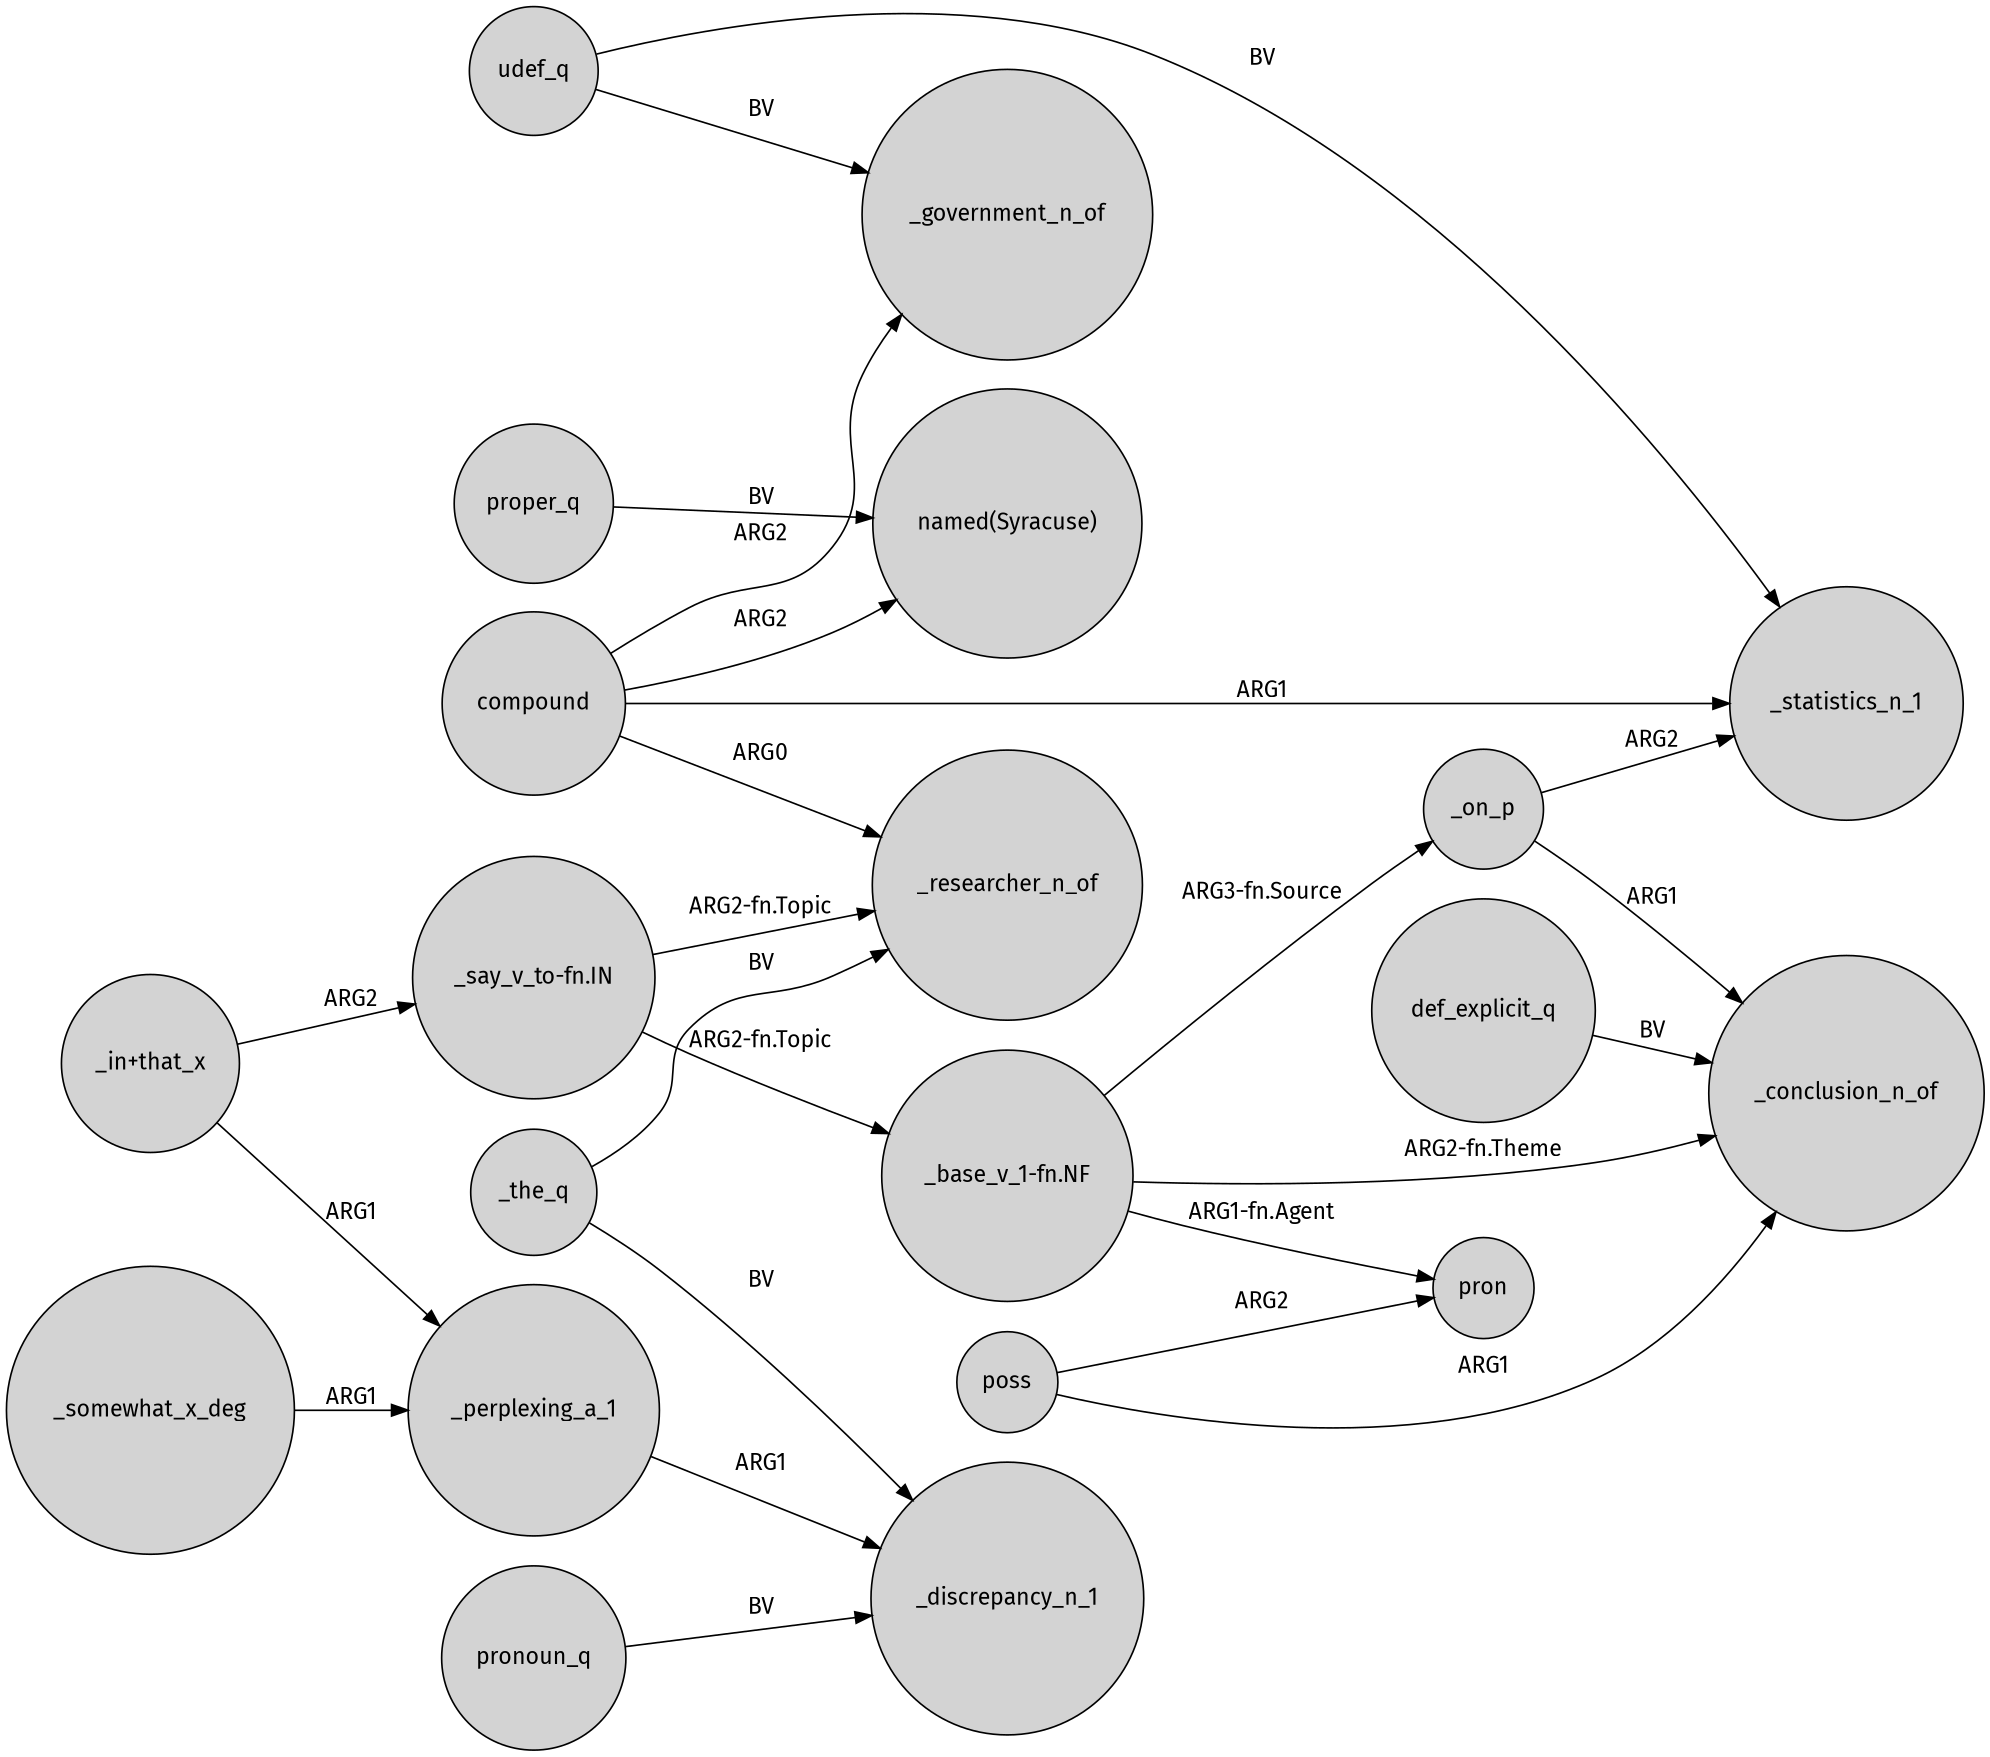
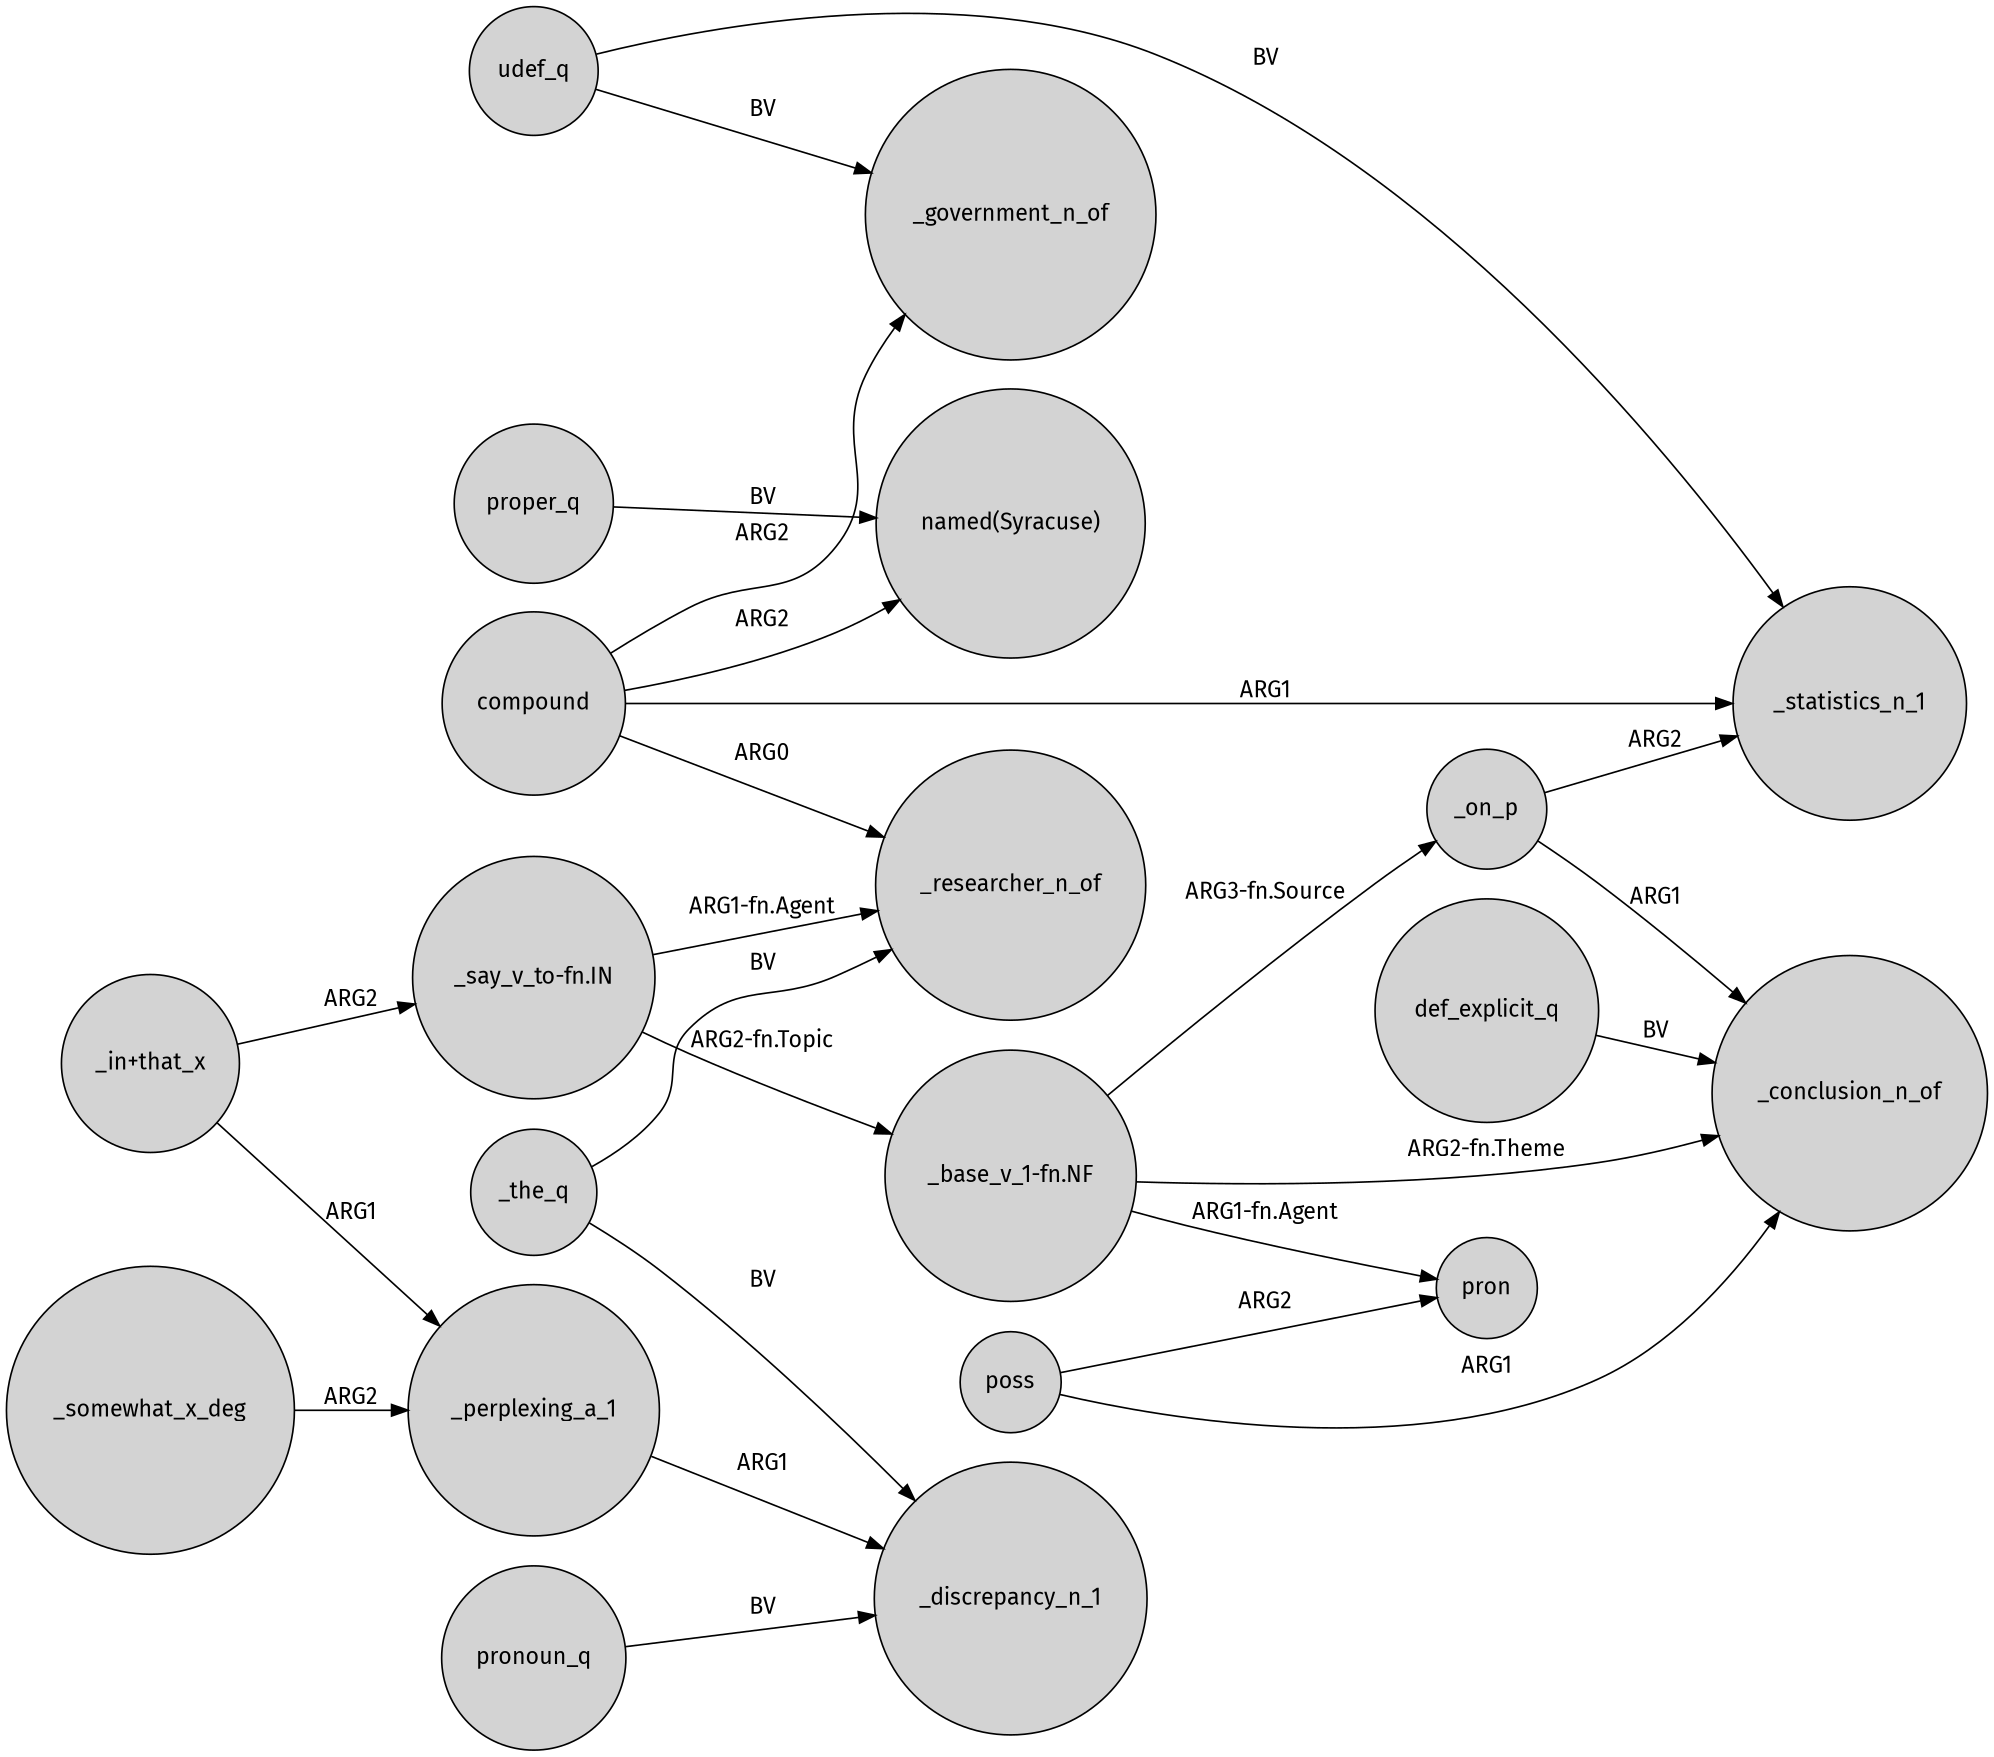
(761, 907) -> (763, 907)
(351, 1398) -> (351, 1398)
